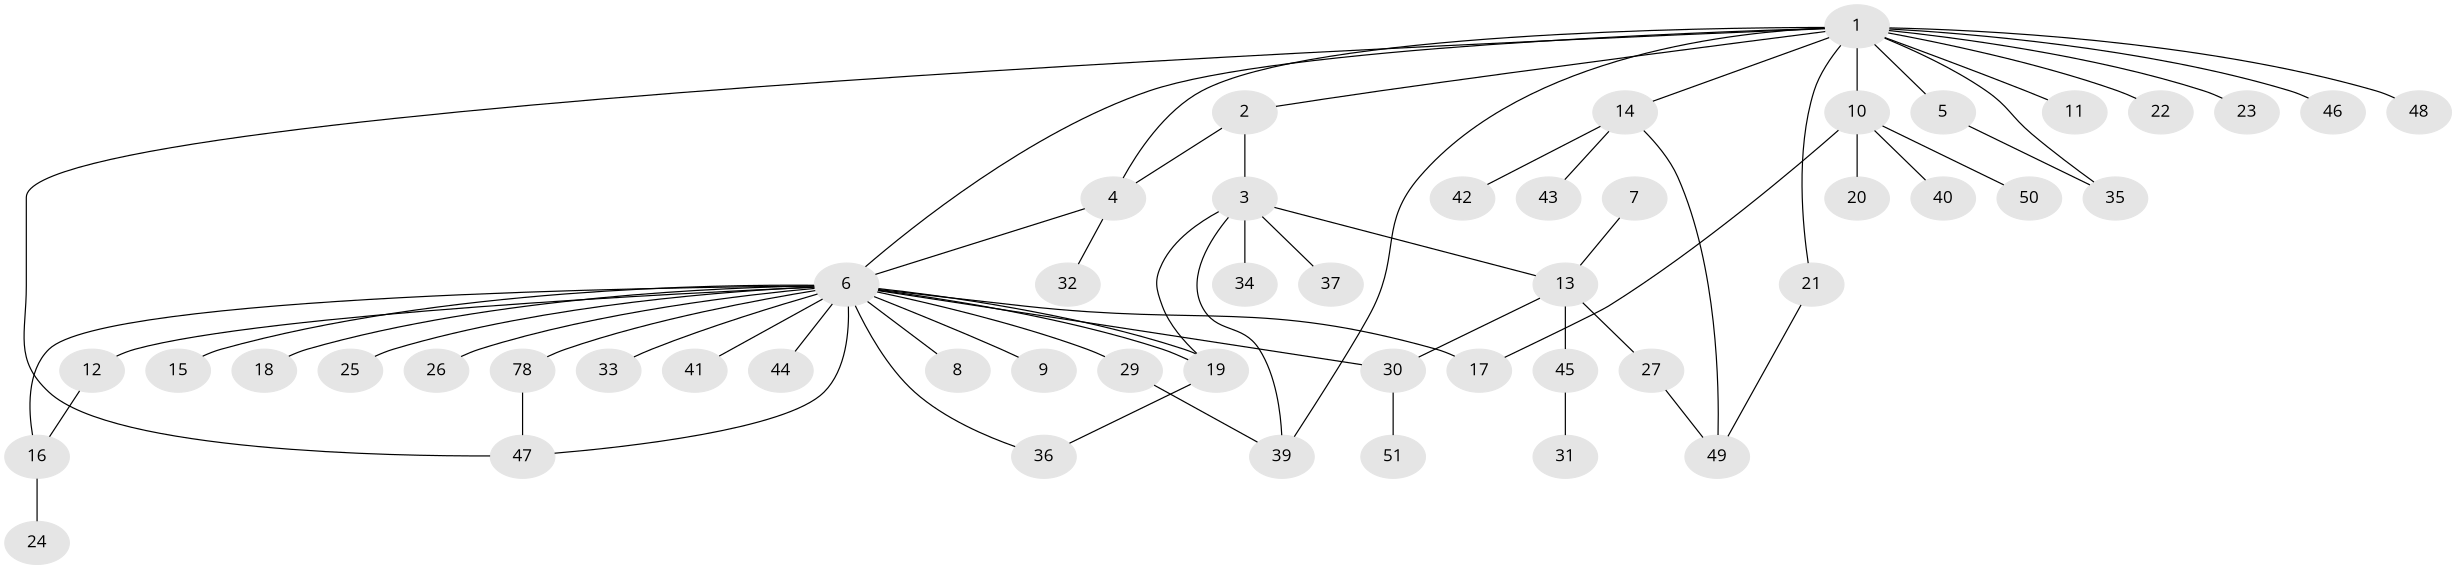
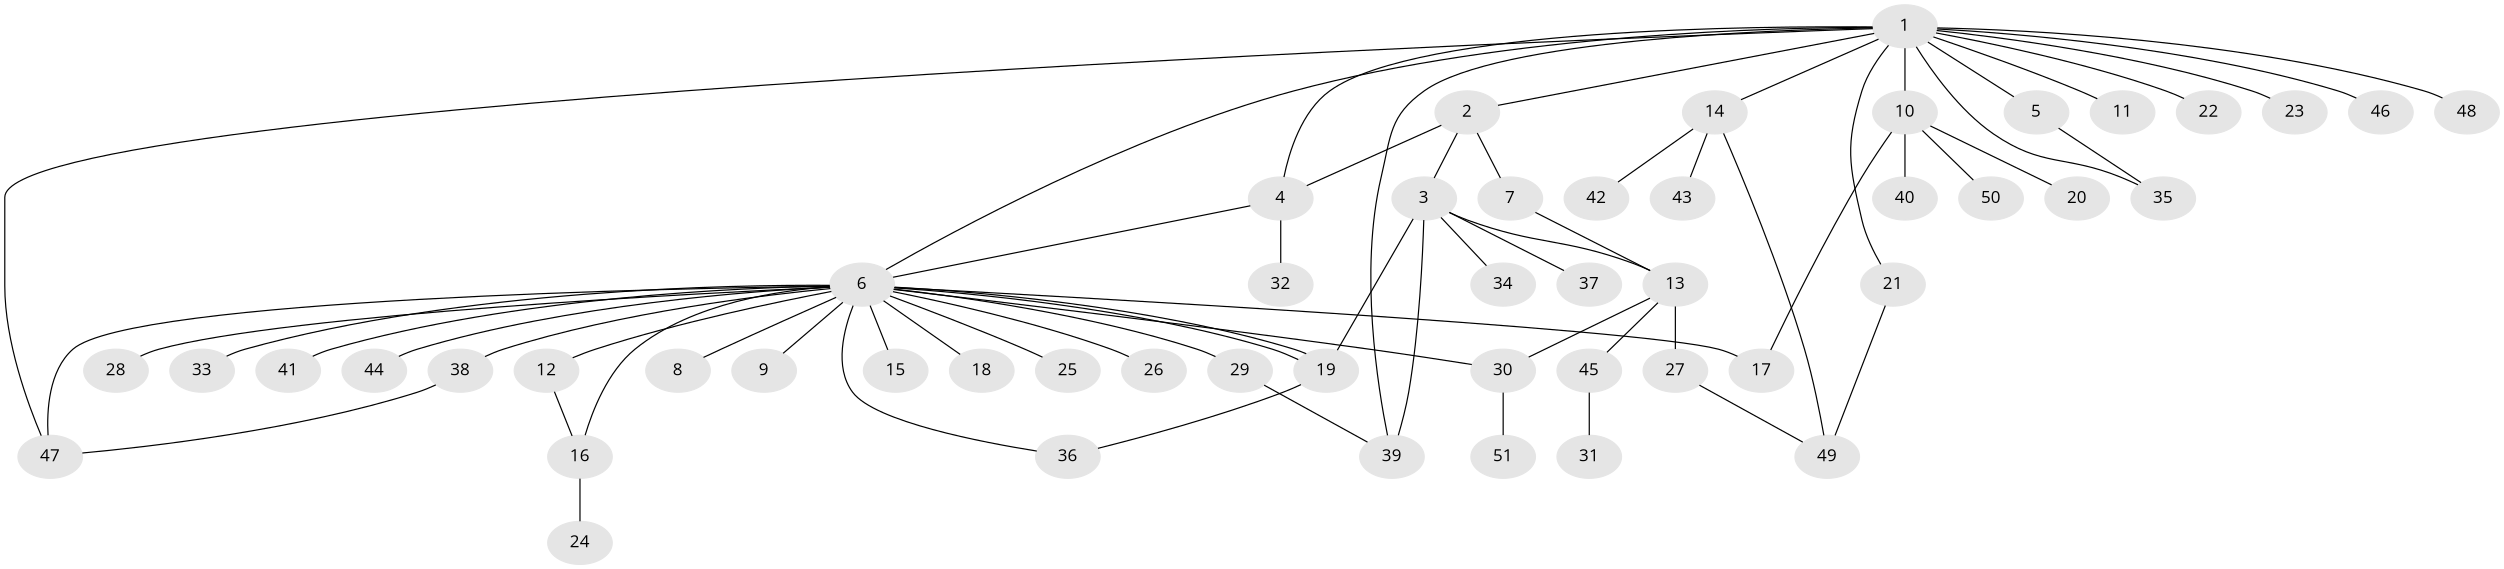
none -> (1489, 155)
none -> (116, 371)
(523, 371) -> (460, 371)
